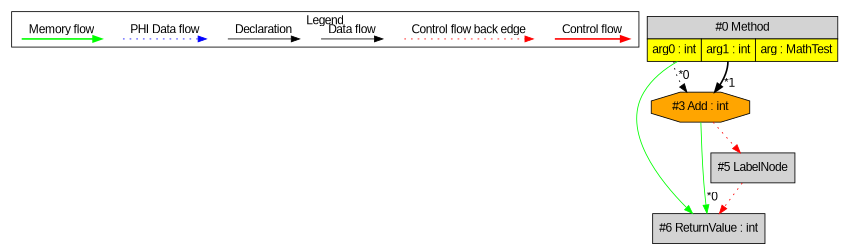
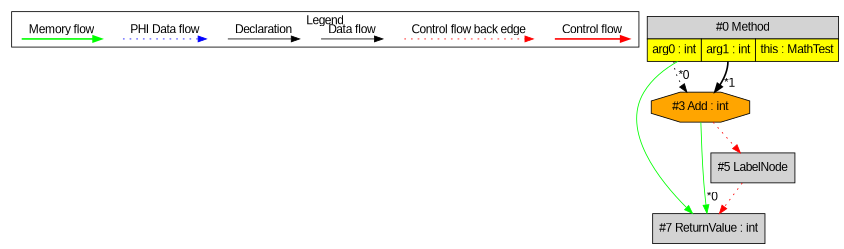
(797, 50) -> (797, 50)
(709, 229) -> (709, 229)
